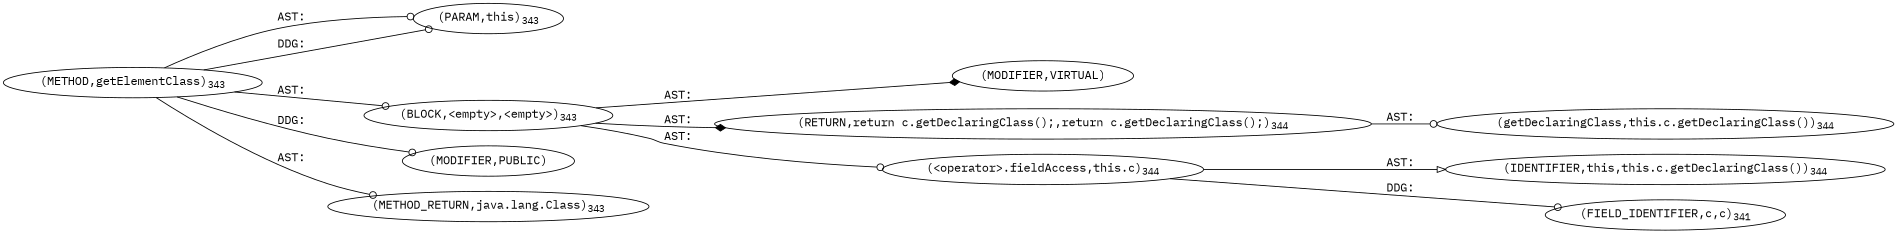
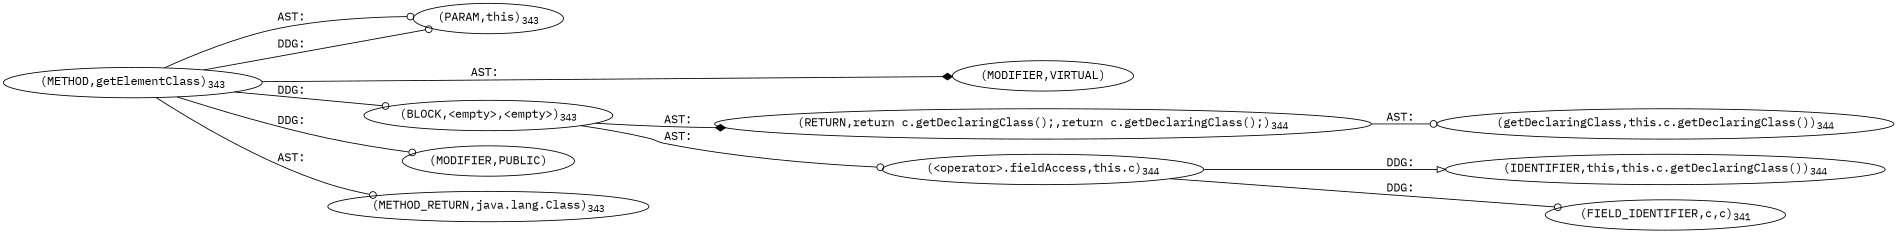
(295, 91) -> (295, 91)
(773, 95) -> (602, 79)
(1404, 163) -> (1404, 163)
